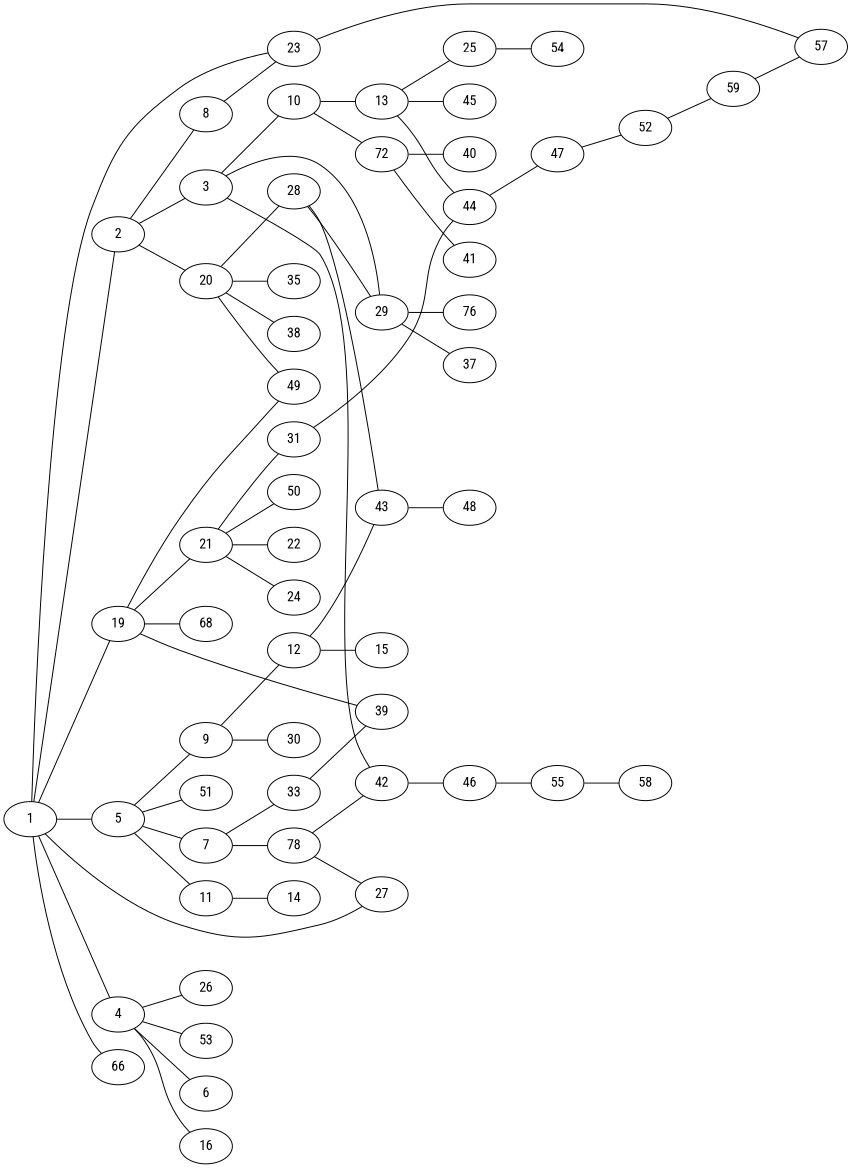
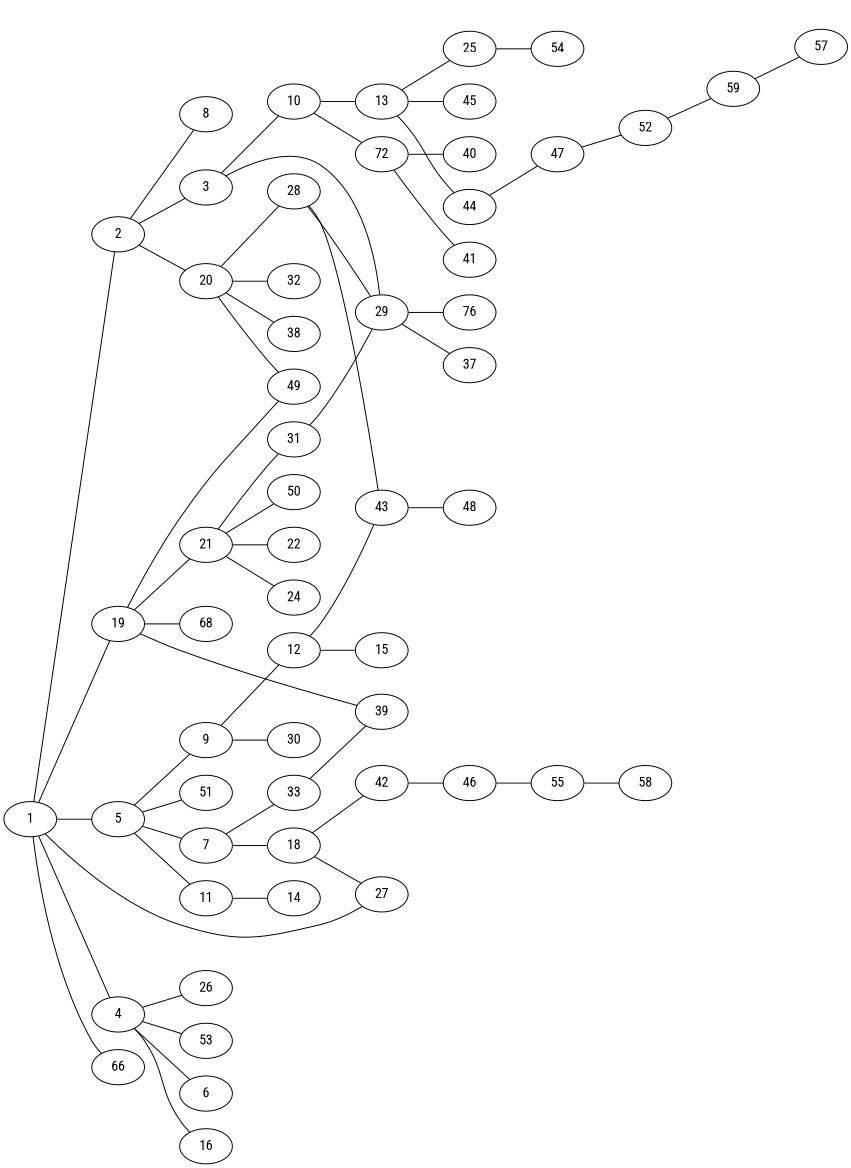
(294, 49) -> none
(294, 281) -> (294, 281)
(408, 340) -> (344, 379)
(348, 457) -> none
(294, 846) -> (294, 846)
